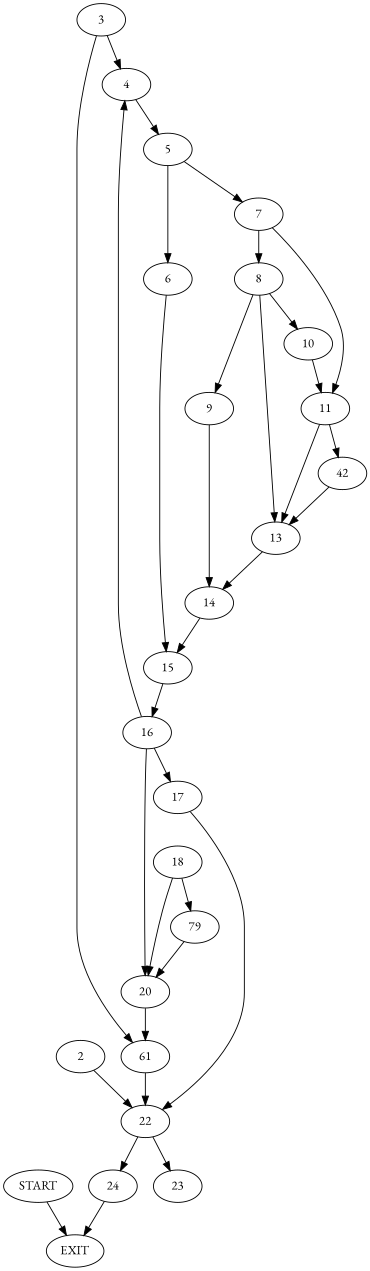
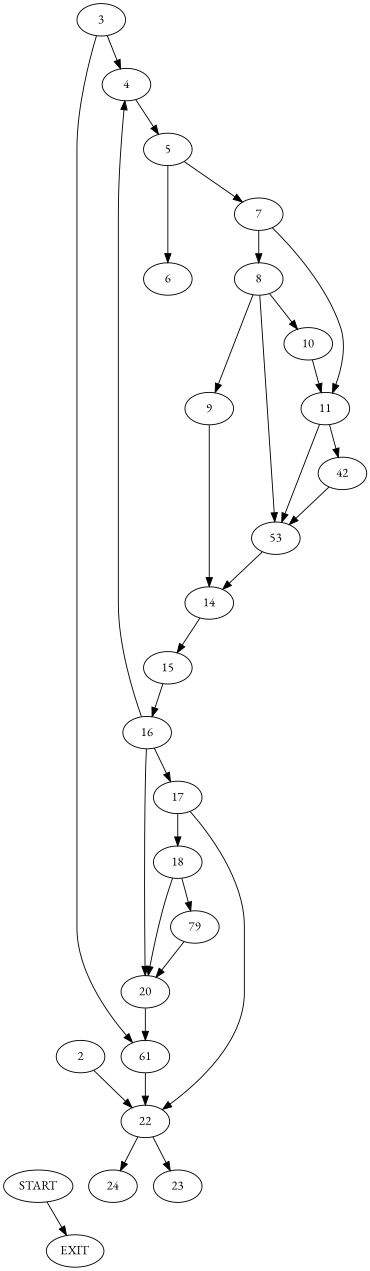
(160, 469) -> none
(276, 538) -> (276, 538)
none -> (178, 825)
(97, 1214) -> none
